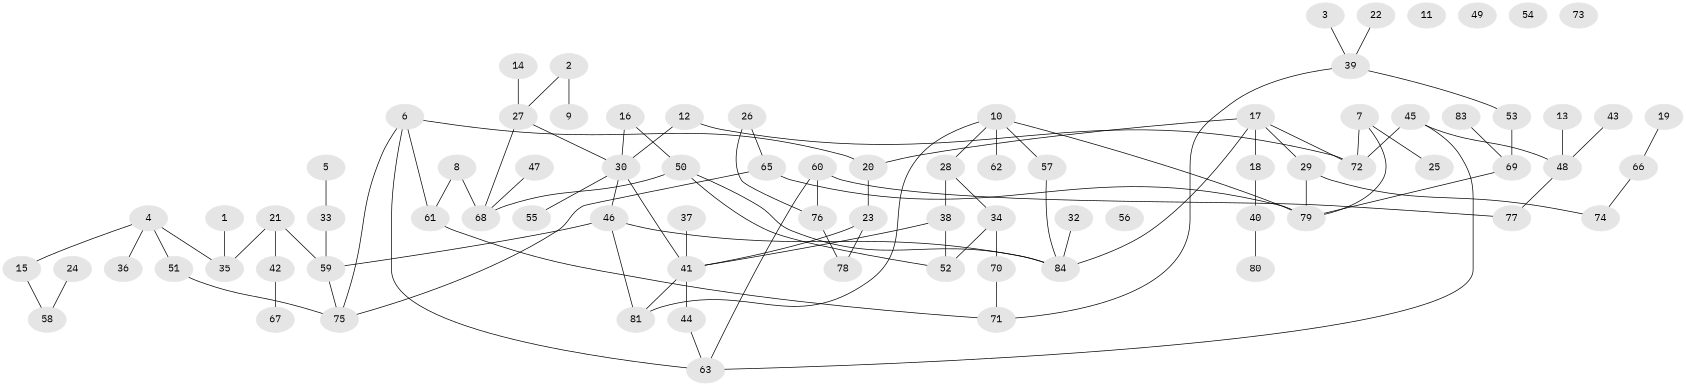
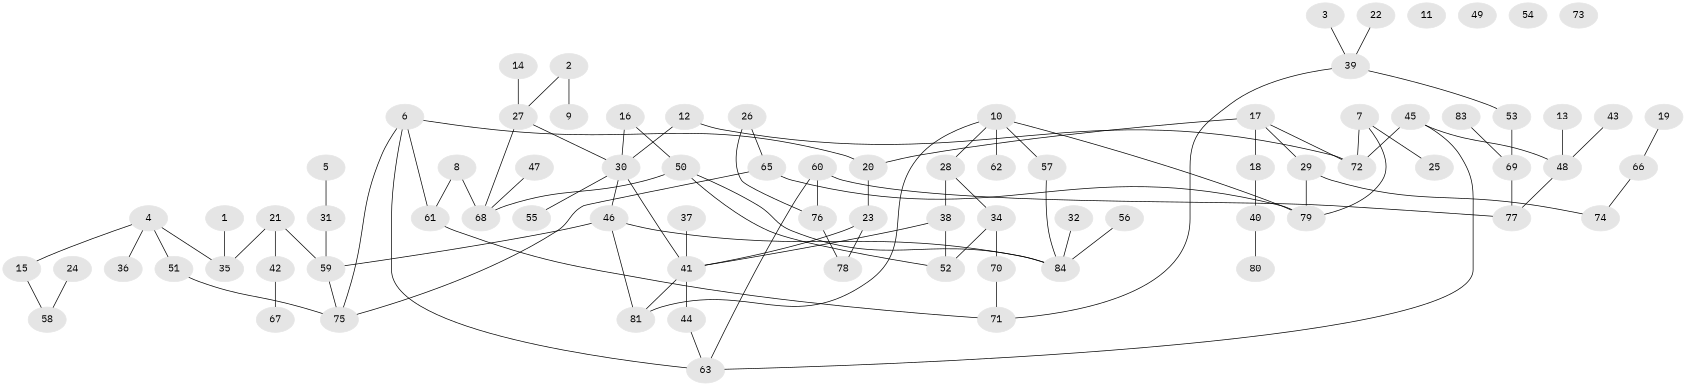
(1418, 191) -> (1512, 193)
(1174, 211) -> (1092, 244)
(326, 218) -> (326, 218)
